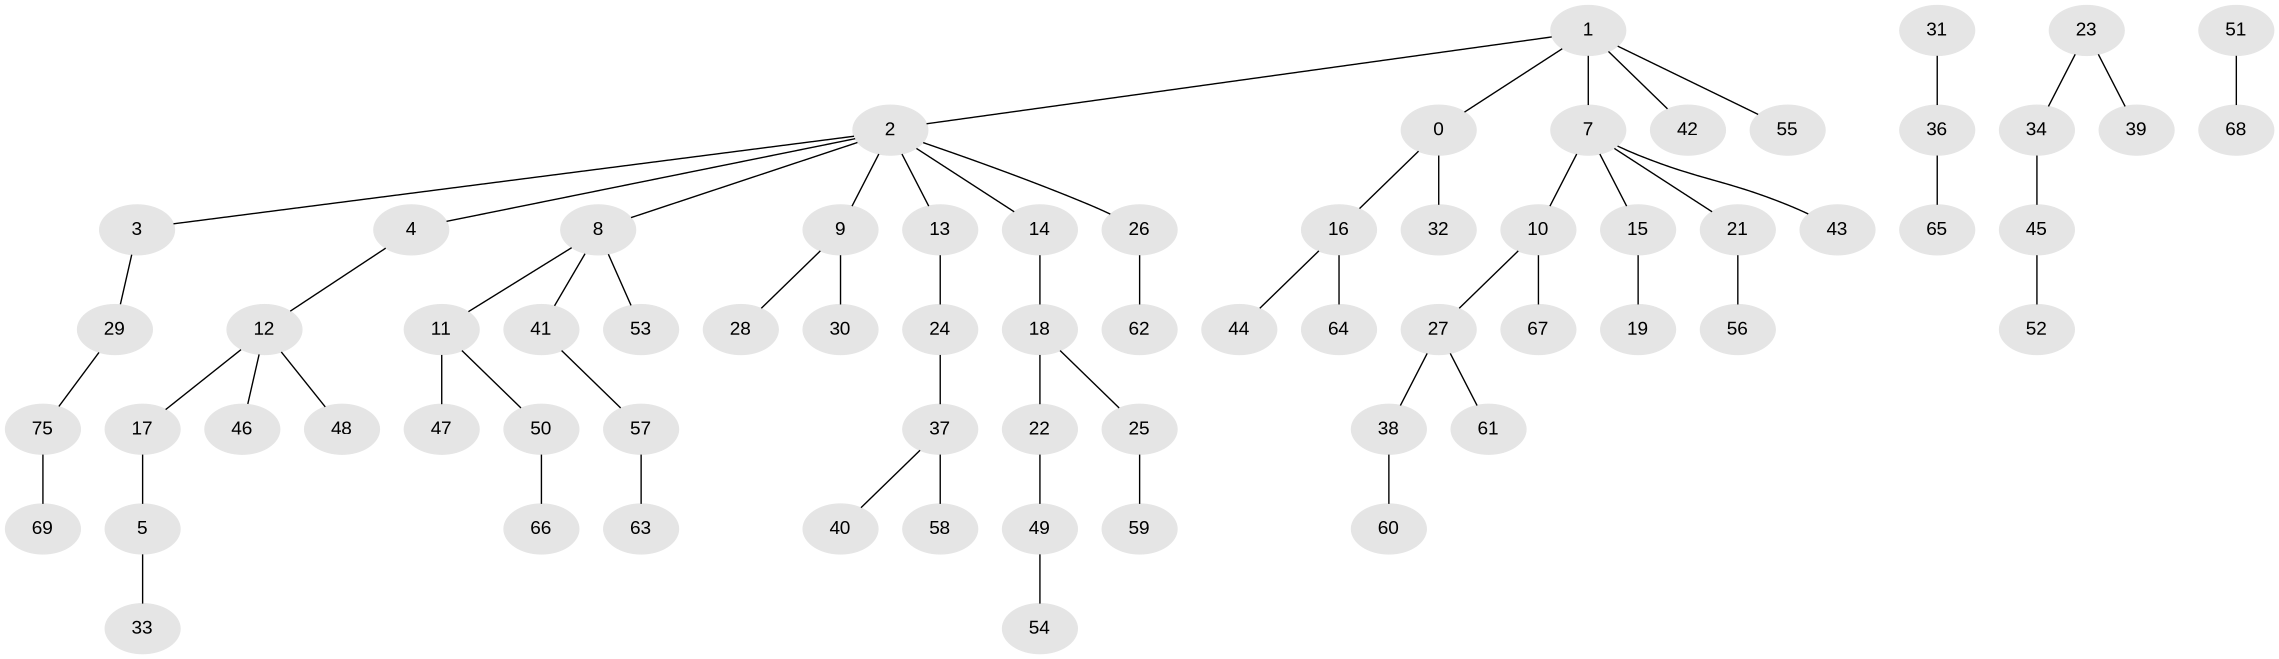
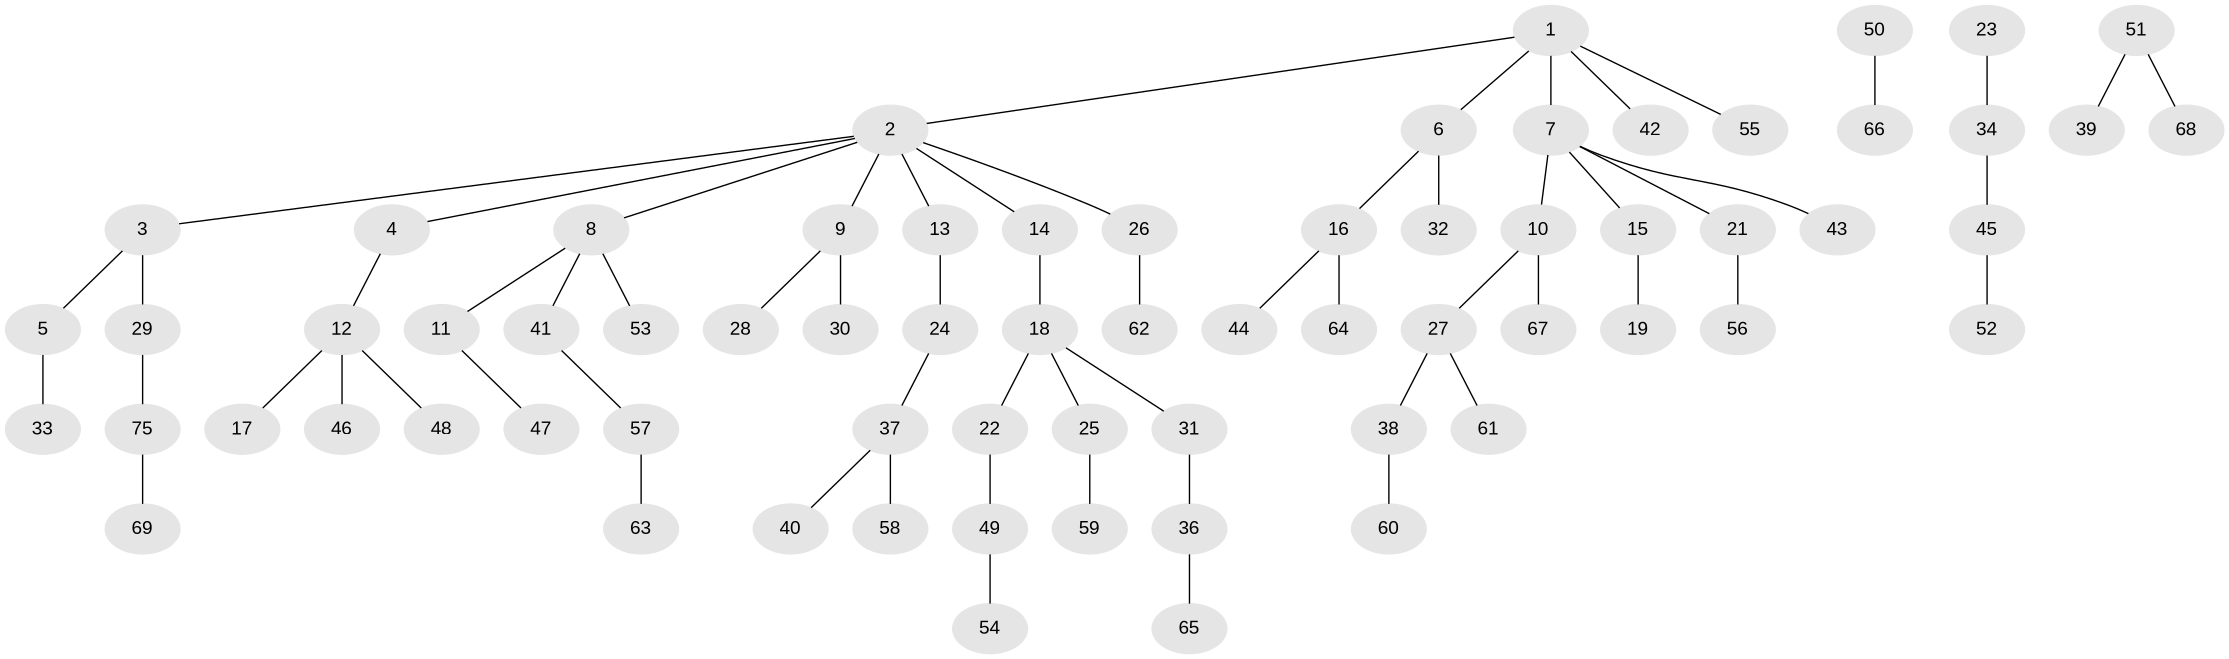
(2112, 80) -> (2112, 80)
(1439, 130) -> (1439, 130)
(491, 379) -> none
none -> (1115, 380)
(143, 479) -> (93, 280)
